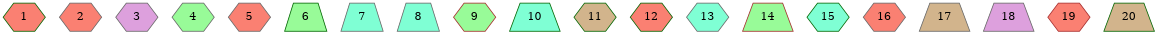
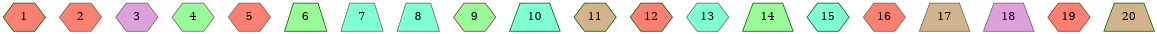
(768, 17) -> (768, 17)
